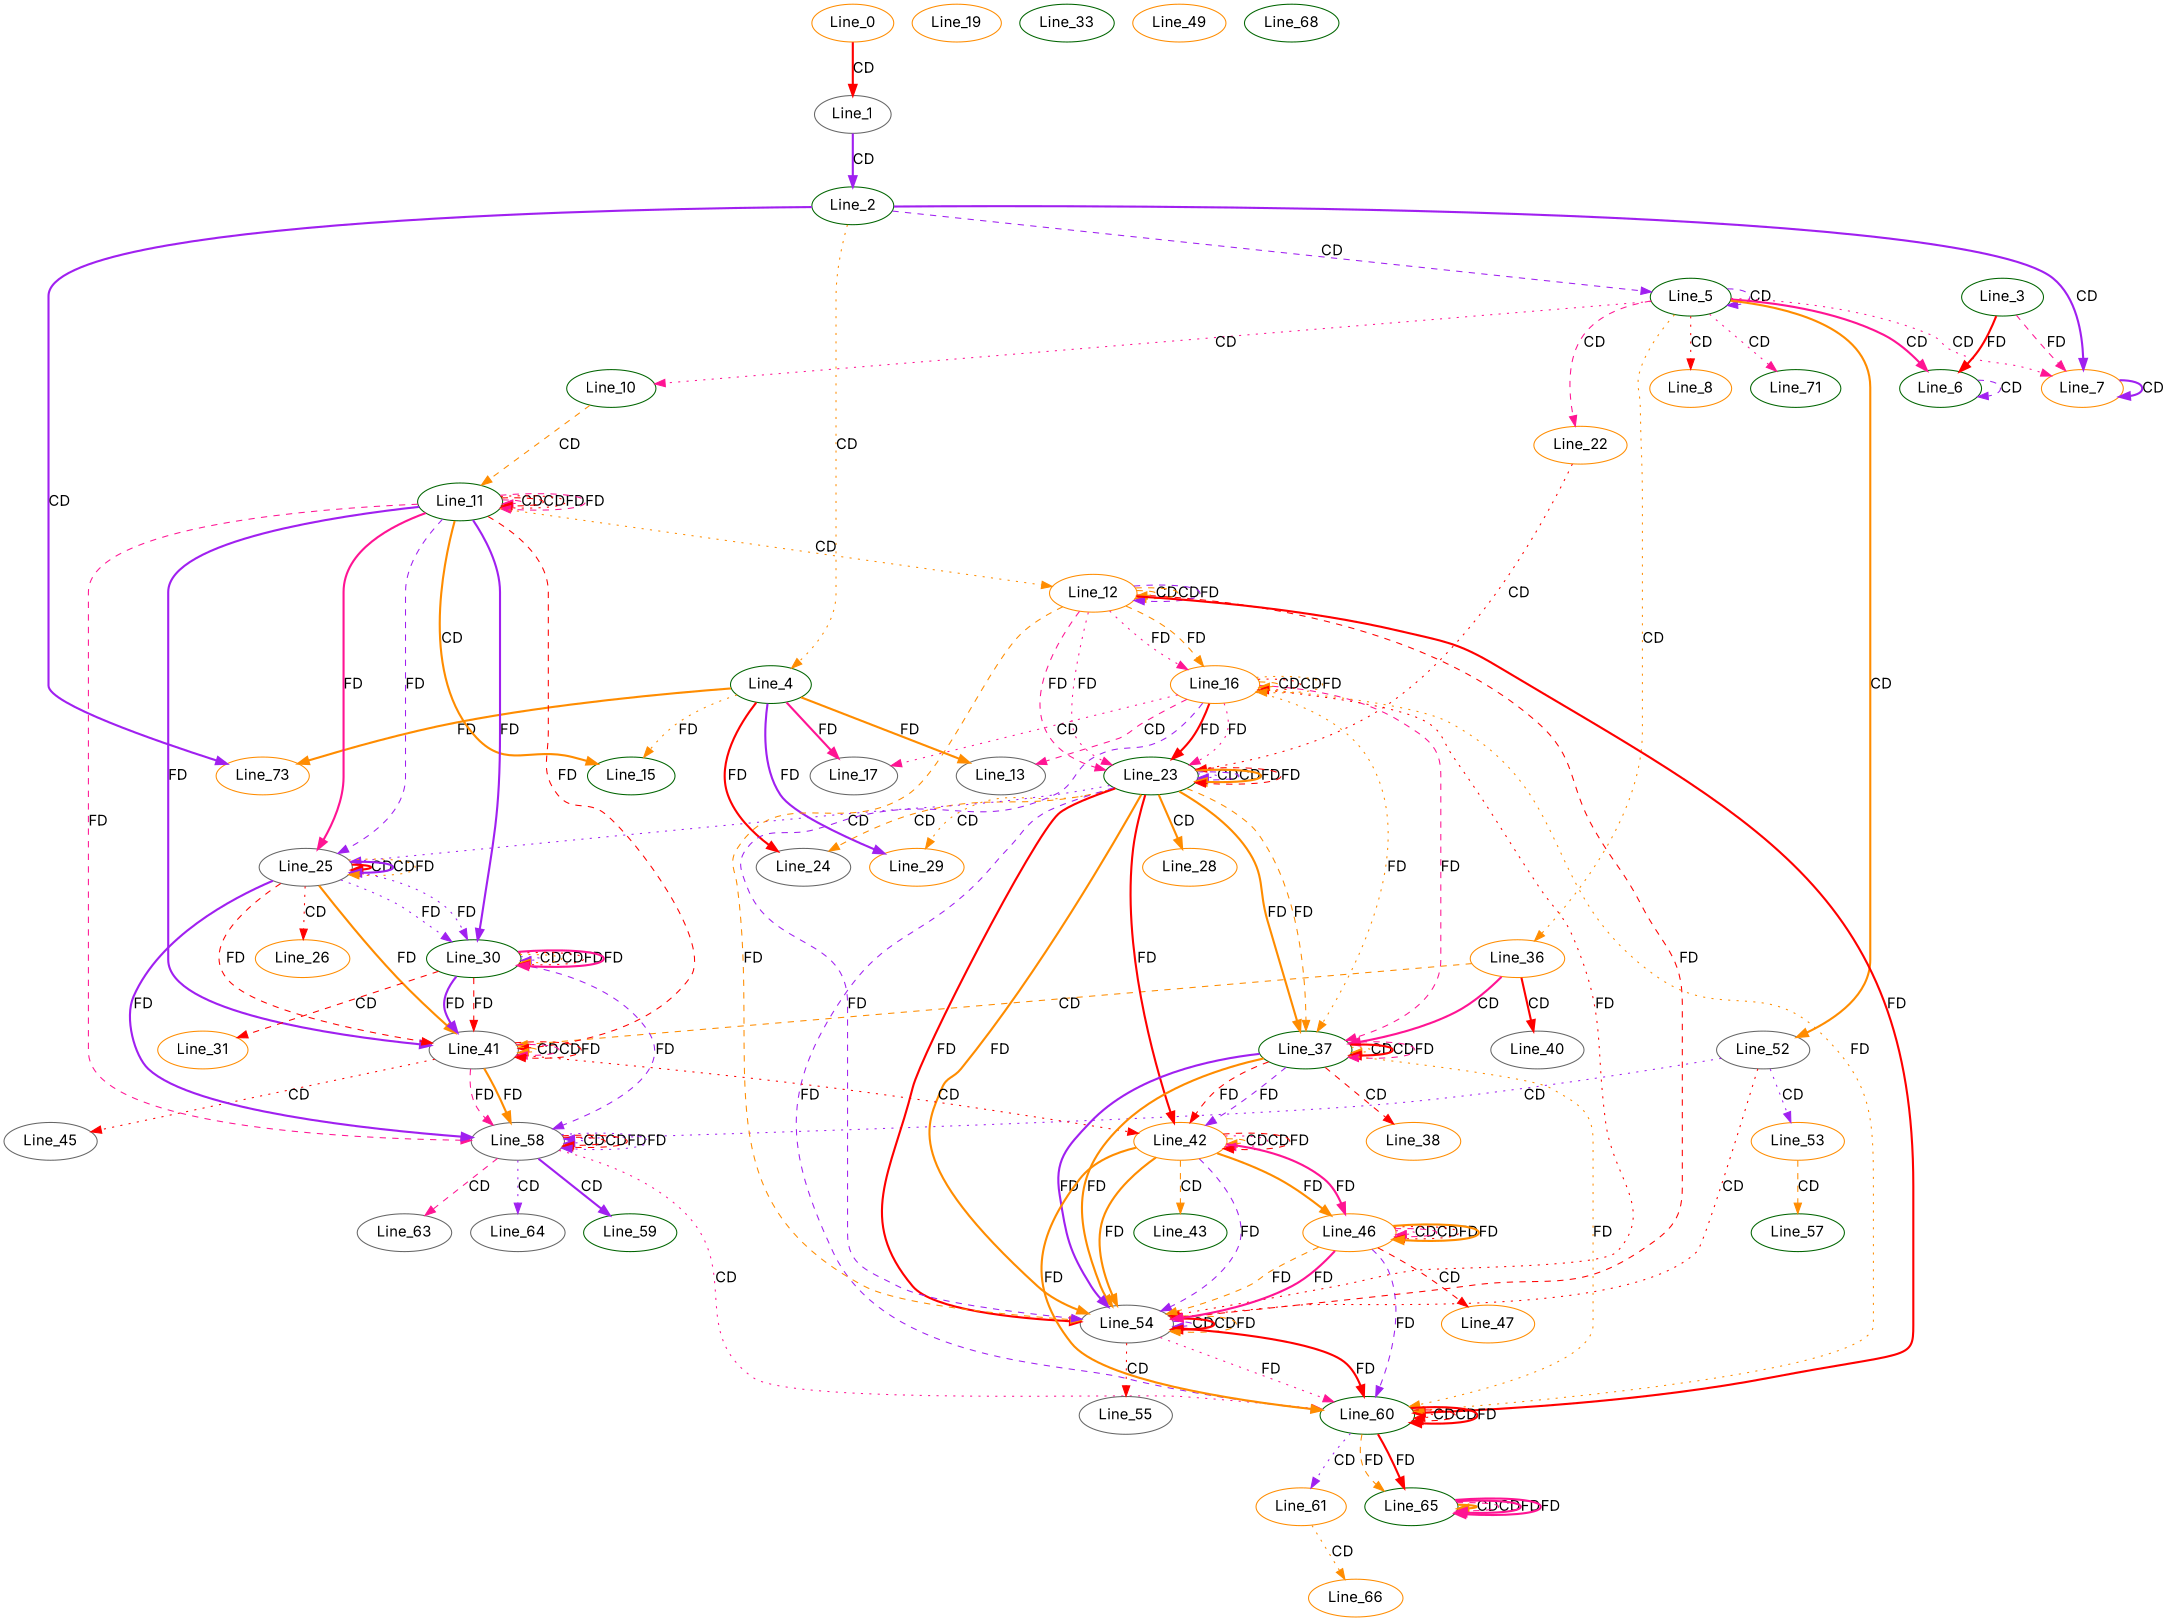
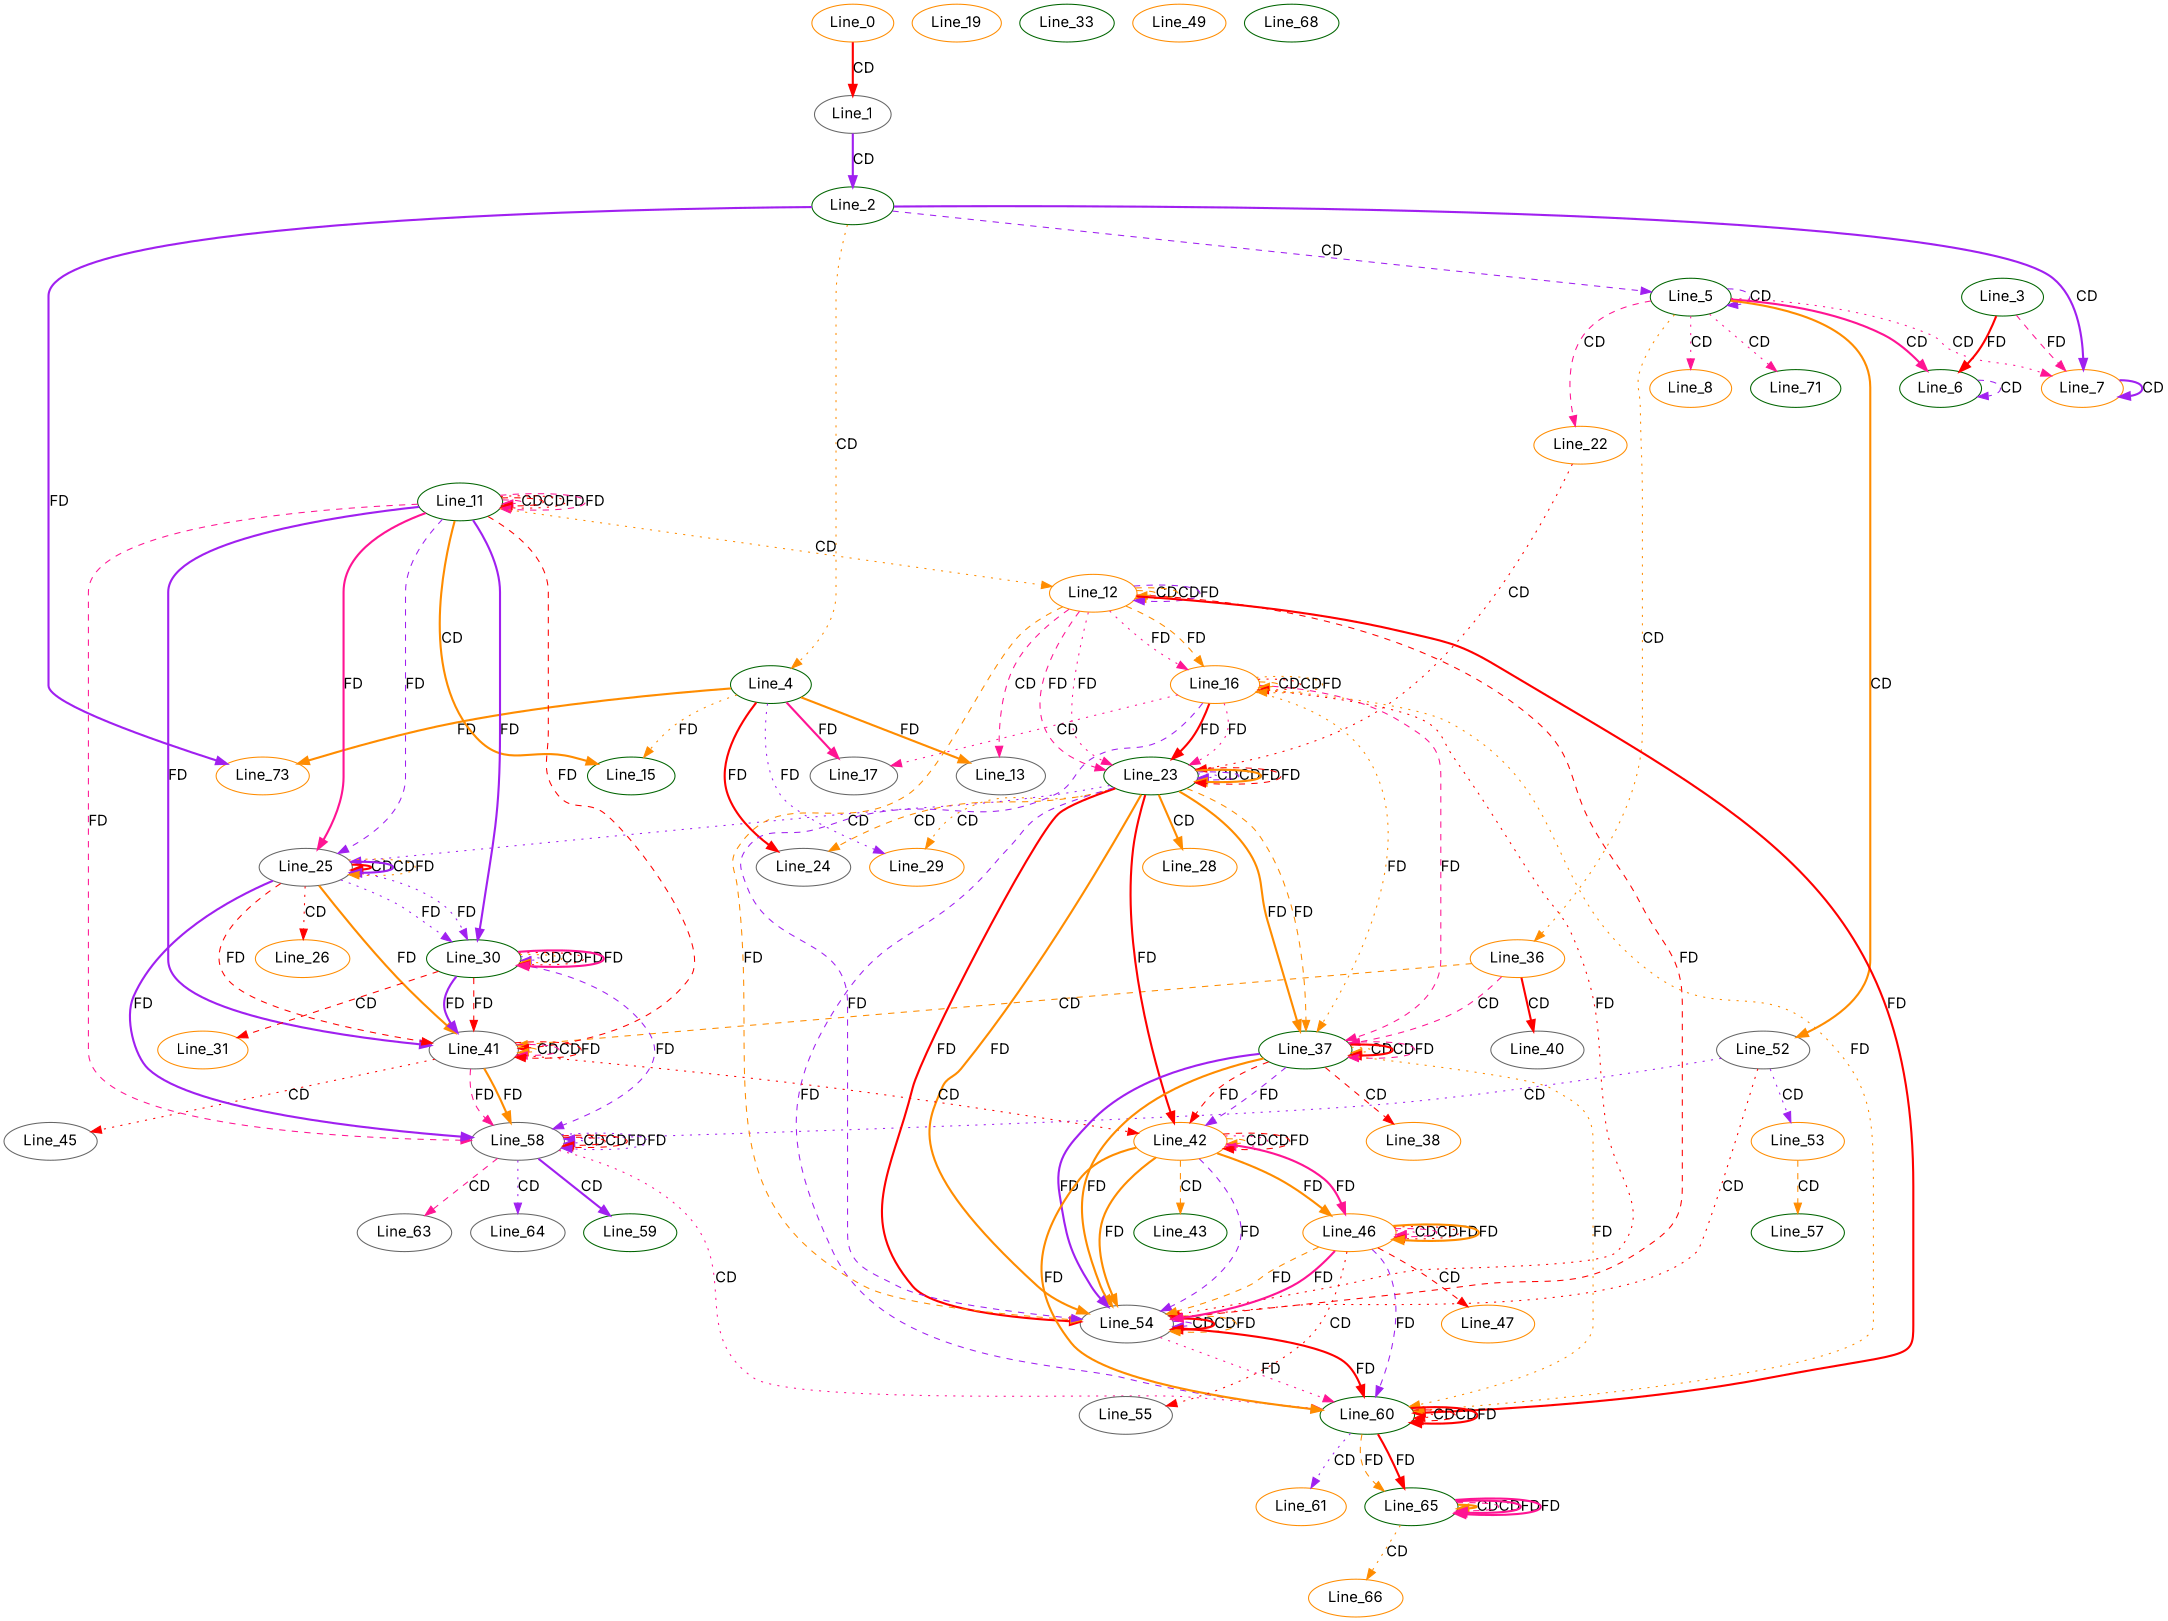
(1691, 338) -> (1691, 338)
(611, 388) -> none
(60, 502) -> (60, 502)
(1120, 738) -> (1014, 667)
(786, 801) -> (786, 801)
(1436, 1021) -> (1436, 1021)
(1126, 1364) -> (1288, 1355)
(1326, 1548) -> (1386, 1548)
